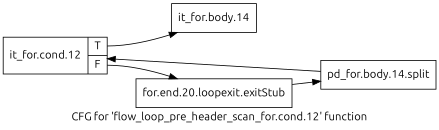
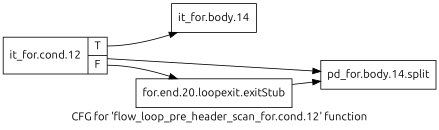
(218, 65) -> (210, 65)
